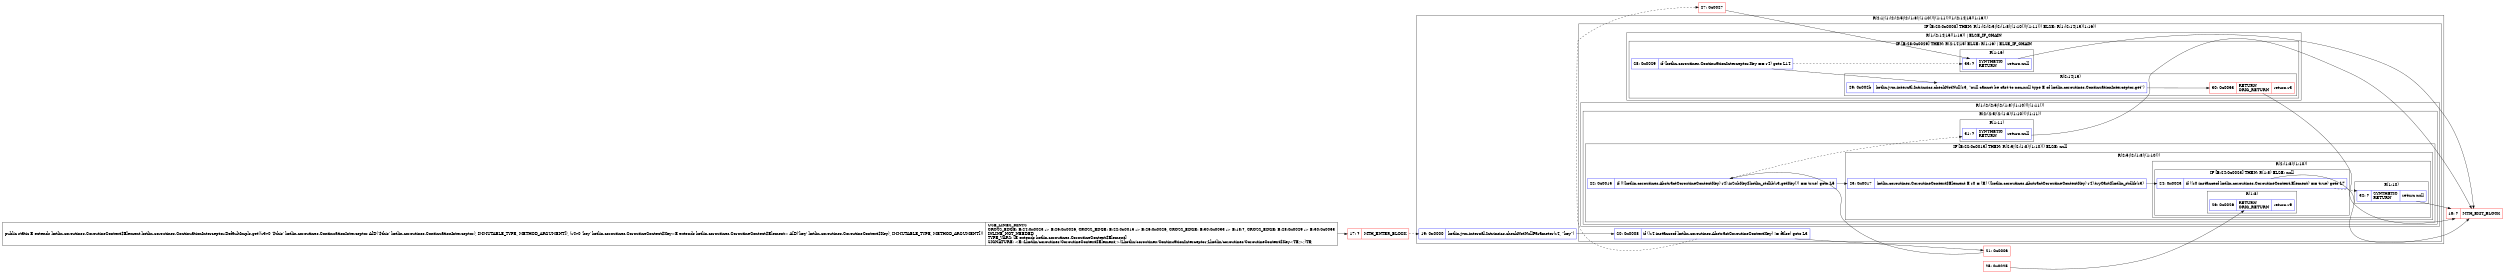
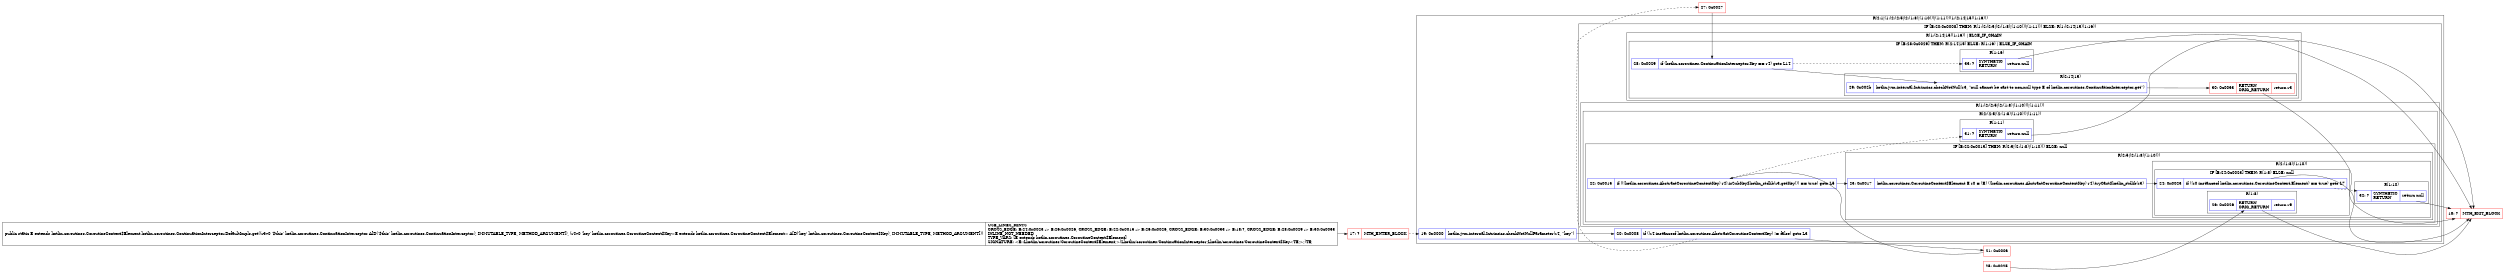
(1846, 34) -> (1712, 34)
none -> (2368, 249)
